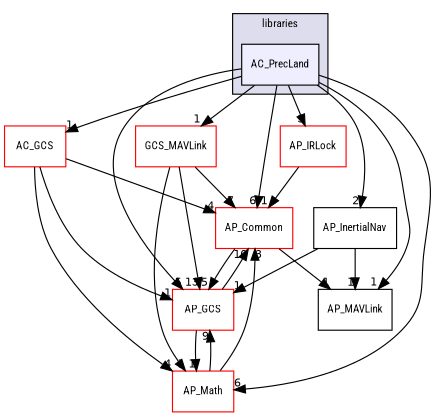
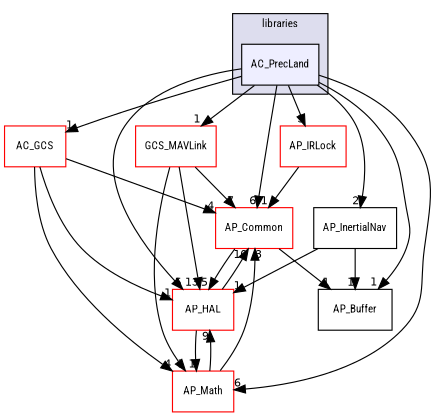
(203, 310) -> (203, 310)
(355, 310) -> (355, 310)
